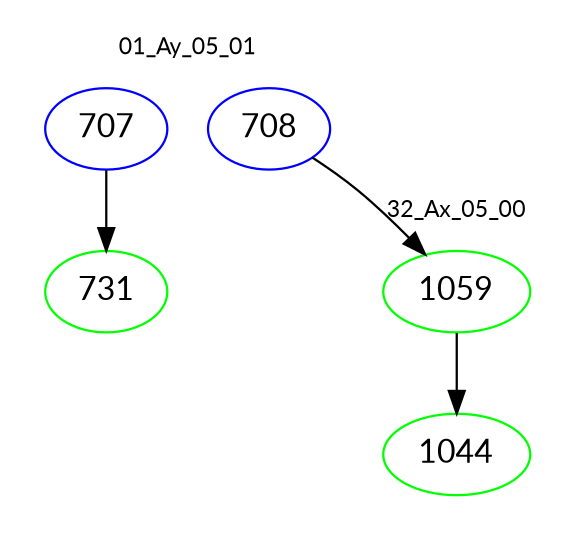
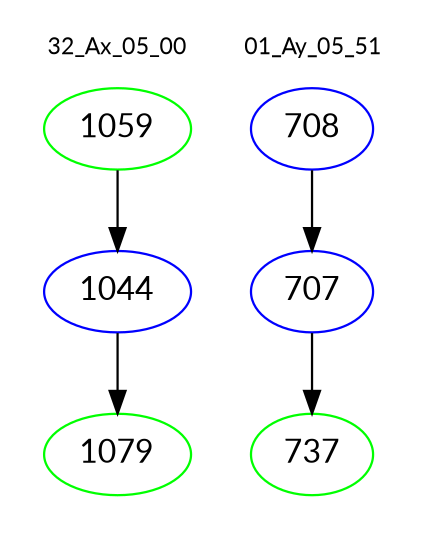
(188, 49) -> (313, 49)
(382, 212) -> (312, 199)
(106, 292) -> (312, 454)
none -> (118, 454)
(457, 454) -> (118, 292)
